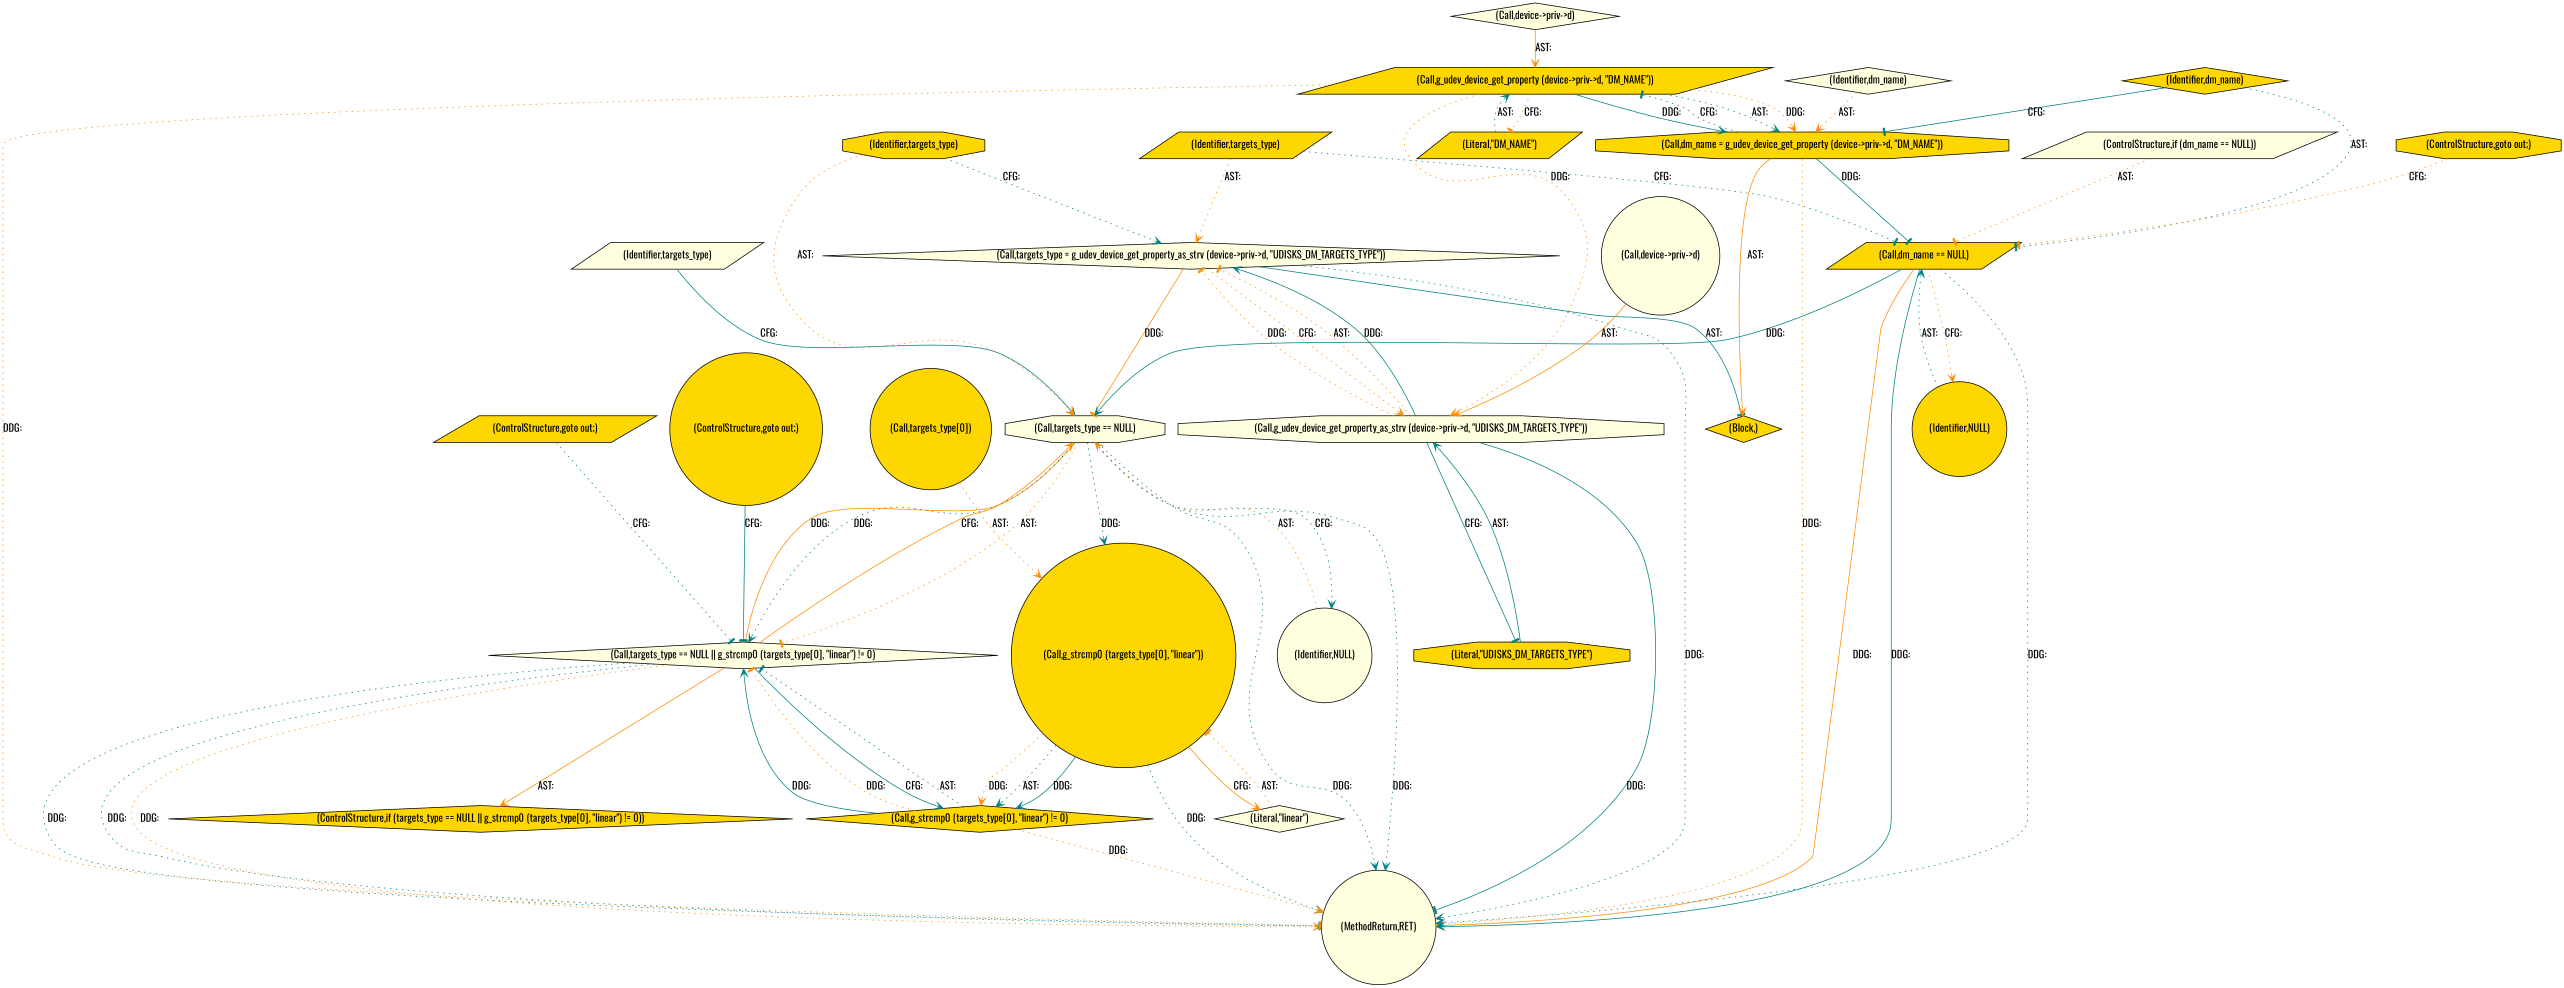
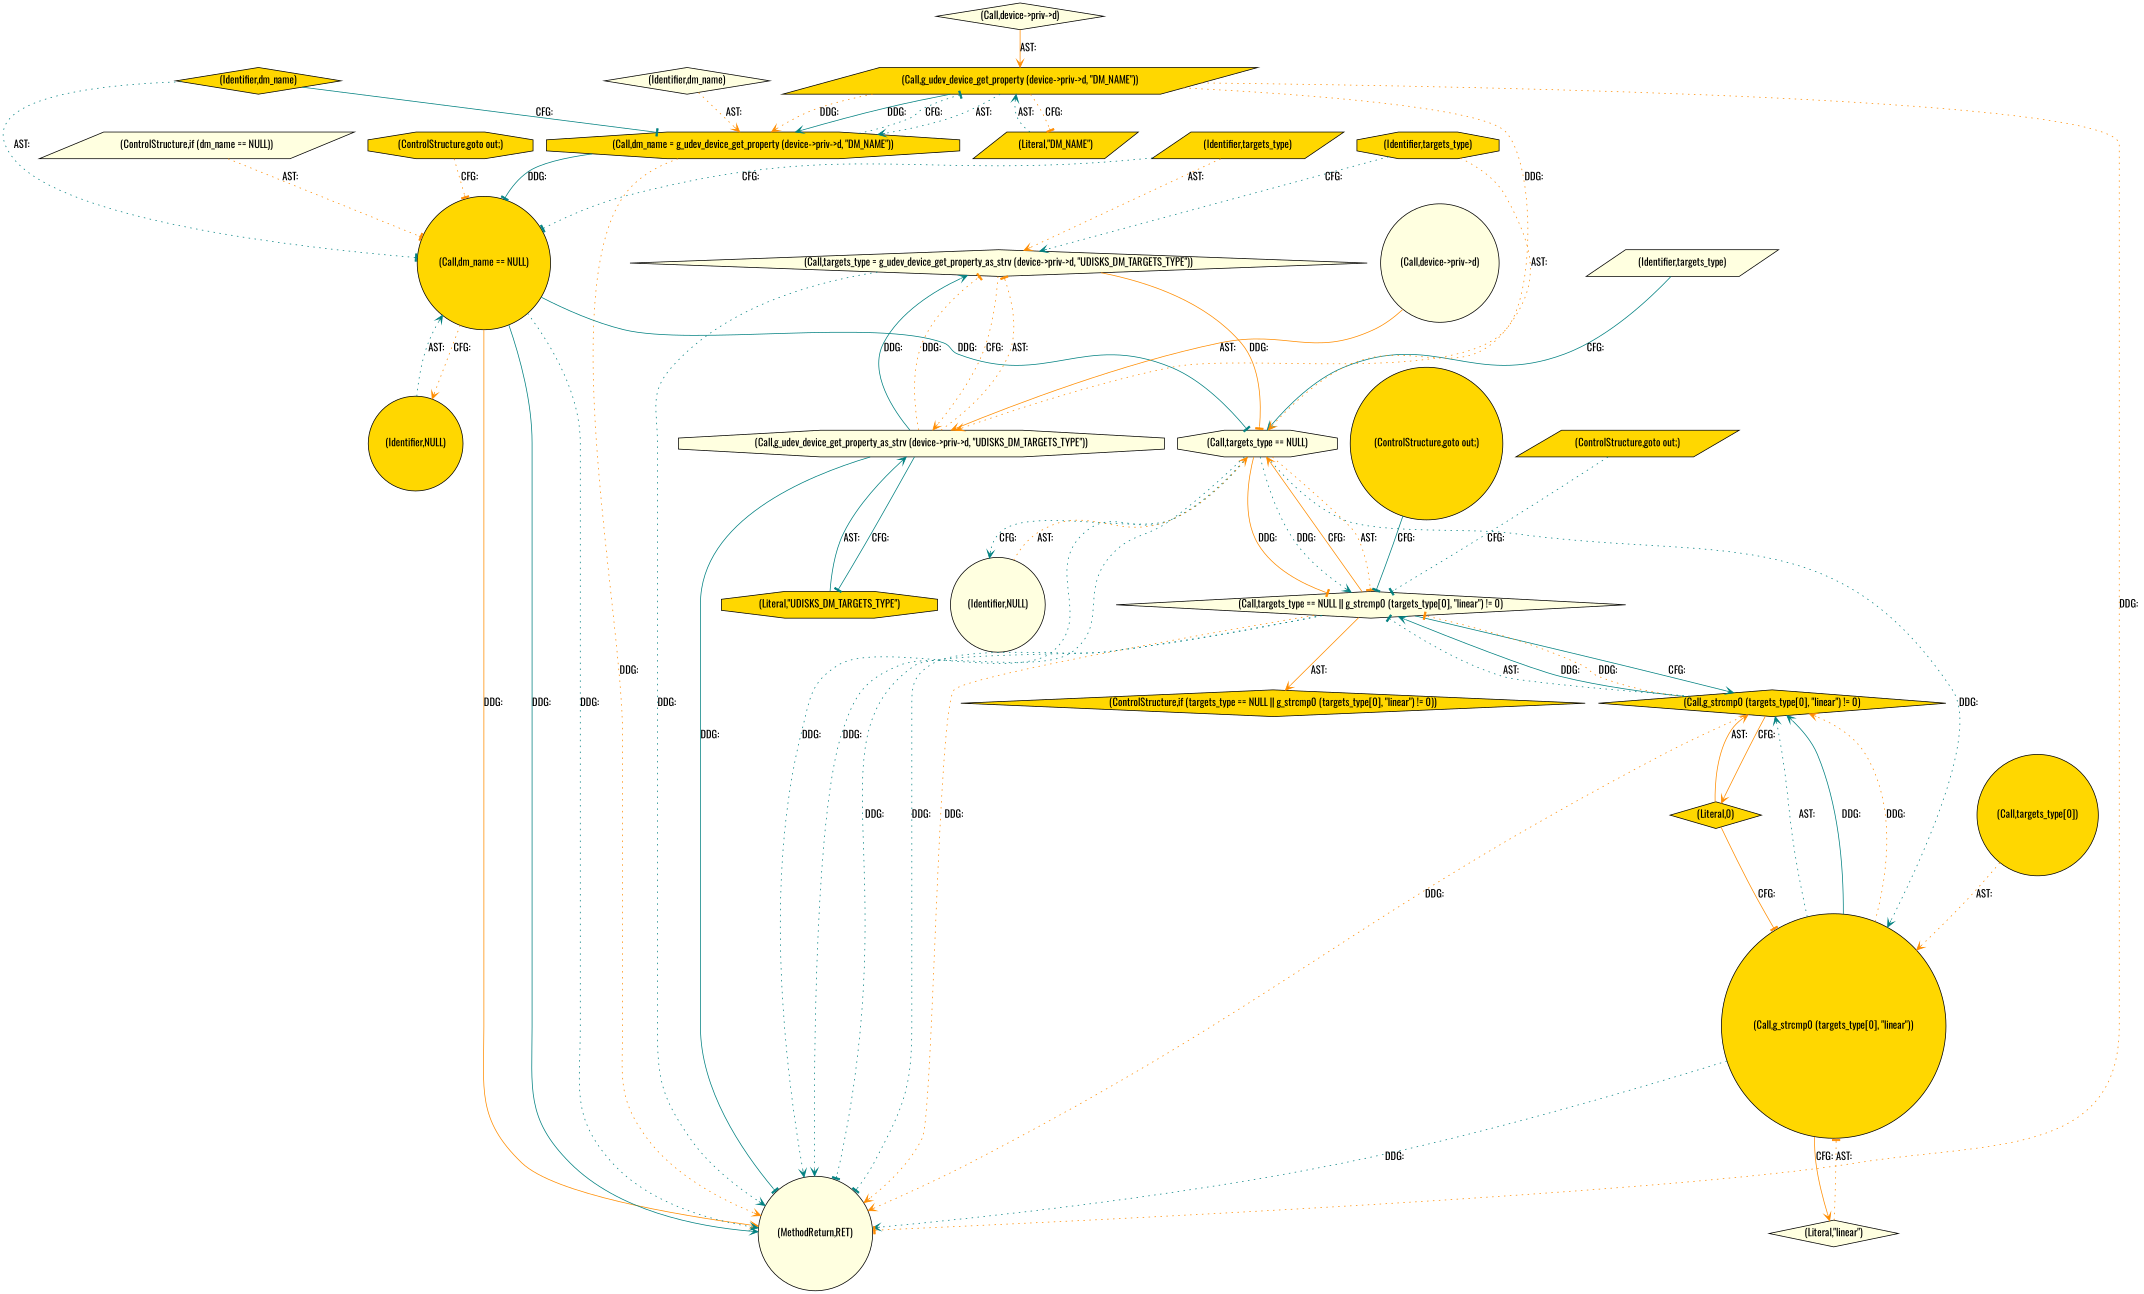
(1924, 256) -> (484, 263)
(1497, 343) -> (905, 335)
(1744, 429) -> none
none -> (1716, 815)
